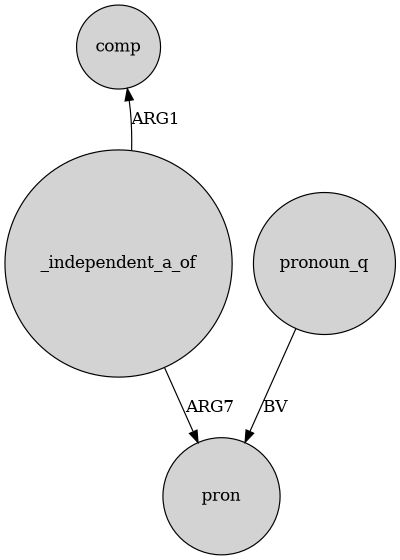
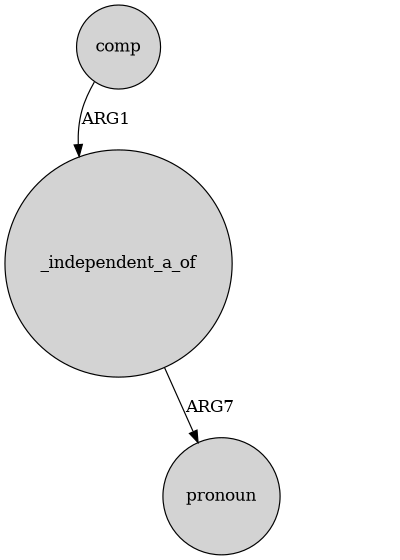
(131, 125) -> (82, 112)
(324, 264) -> none
(222, 496) -> (222, 496)
